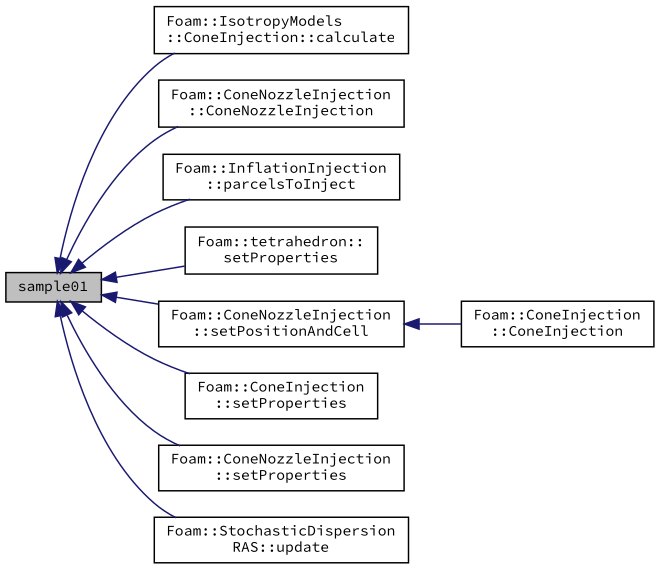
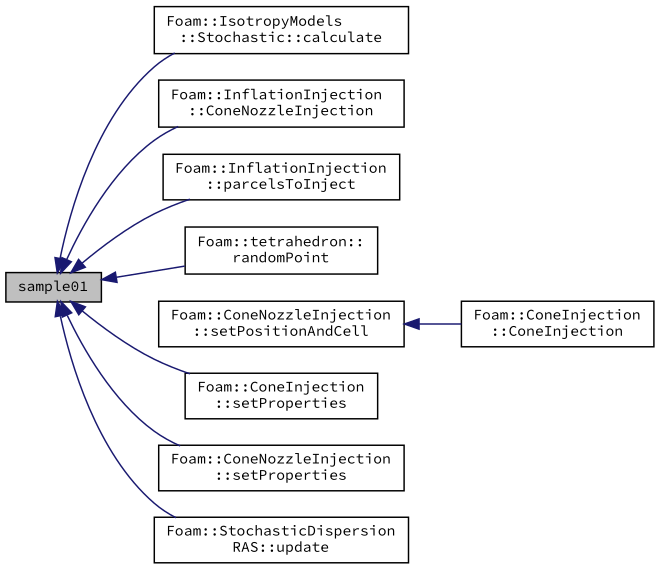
(281, 30) -> (281, 30)
(281, 104) -> (281, 104)
(281, 251) -> (281, 251)
(137, 301) -> none
